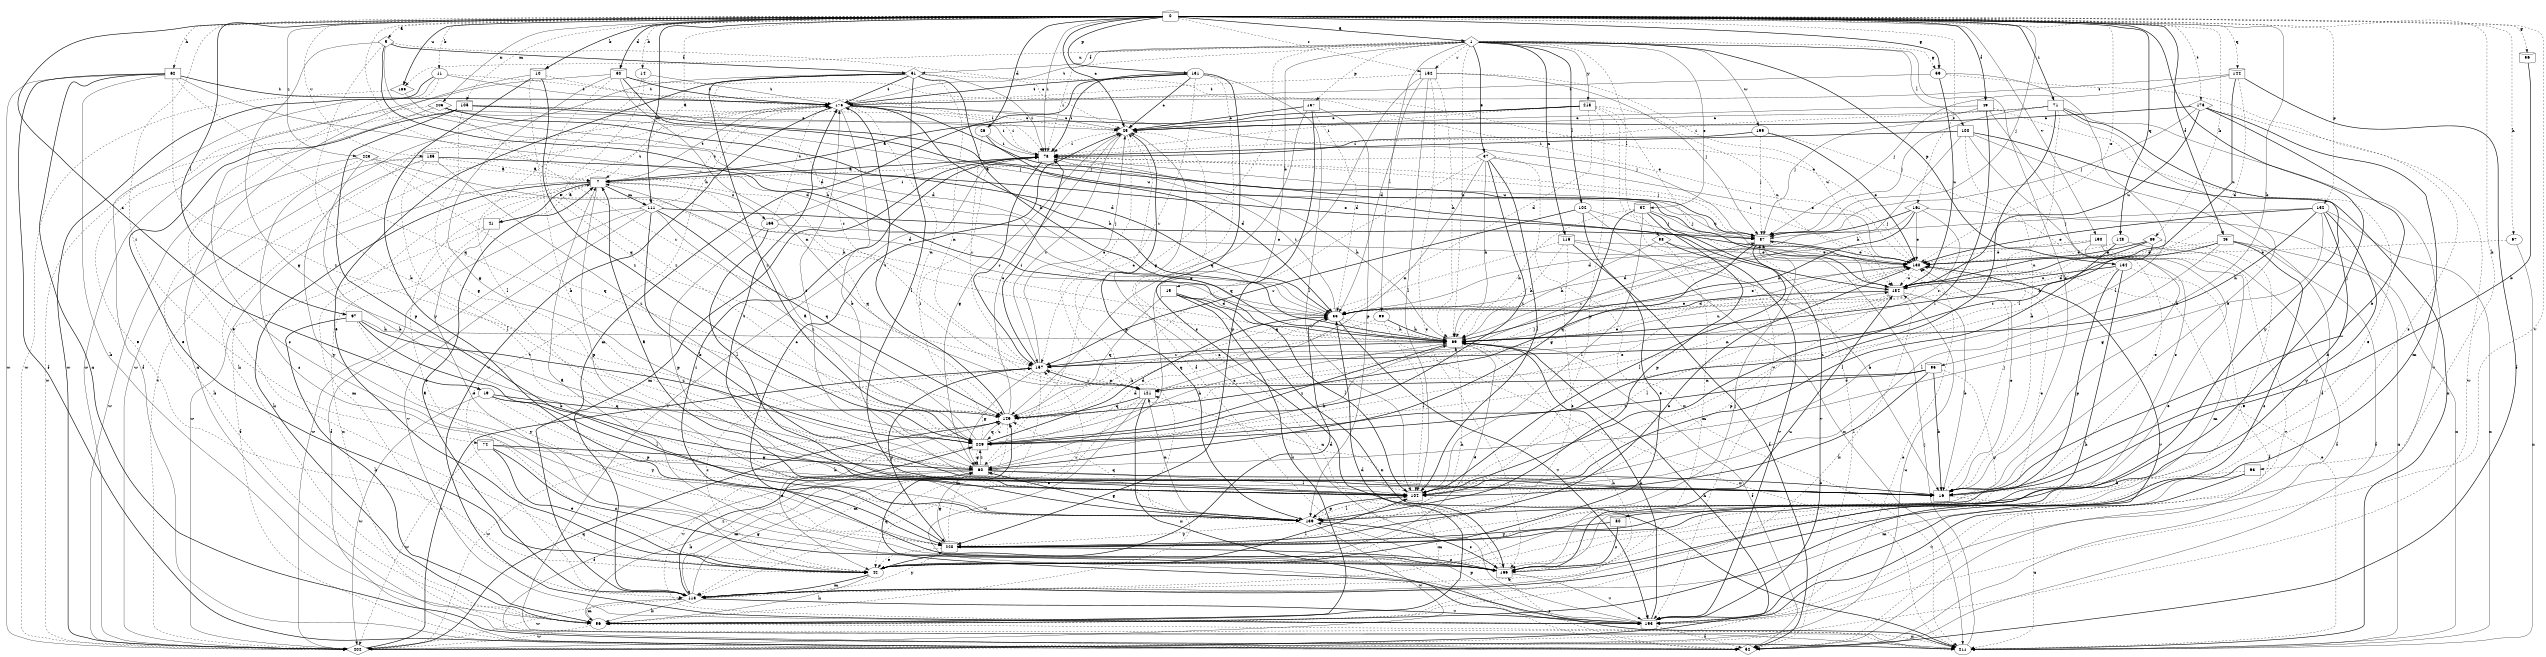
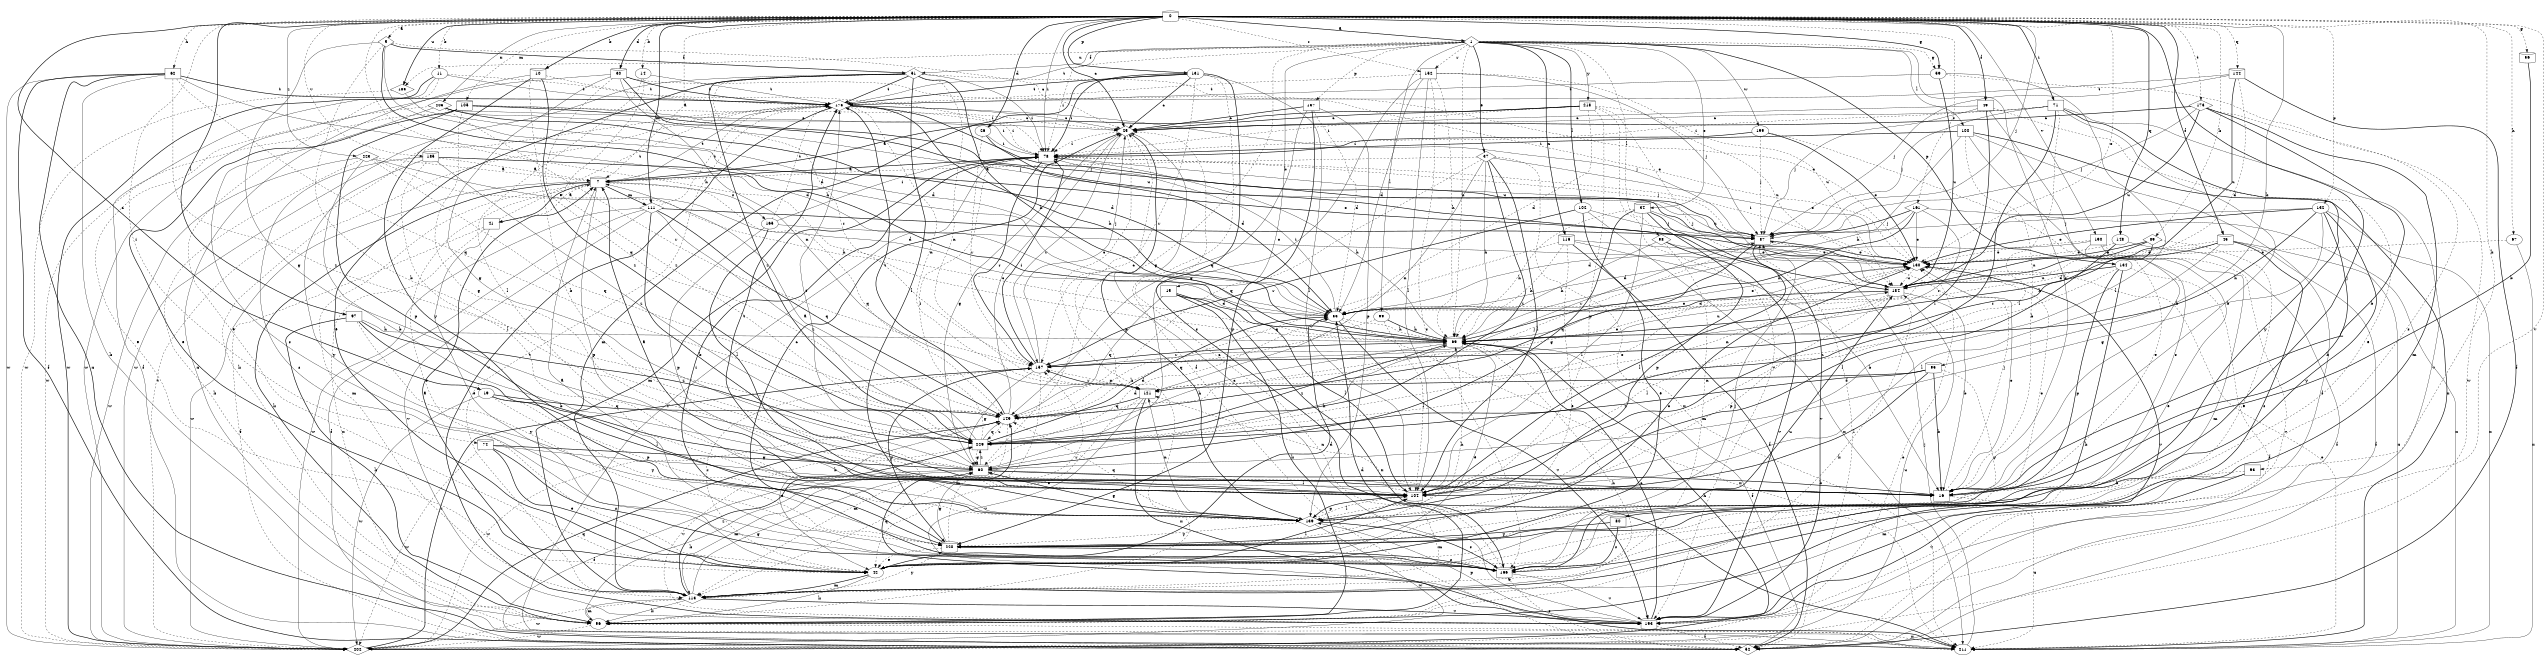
(920, 446) -> none
(1641, 483) -> (1641, 483)
